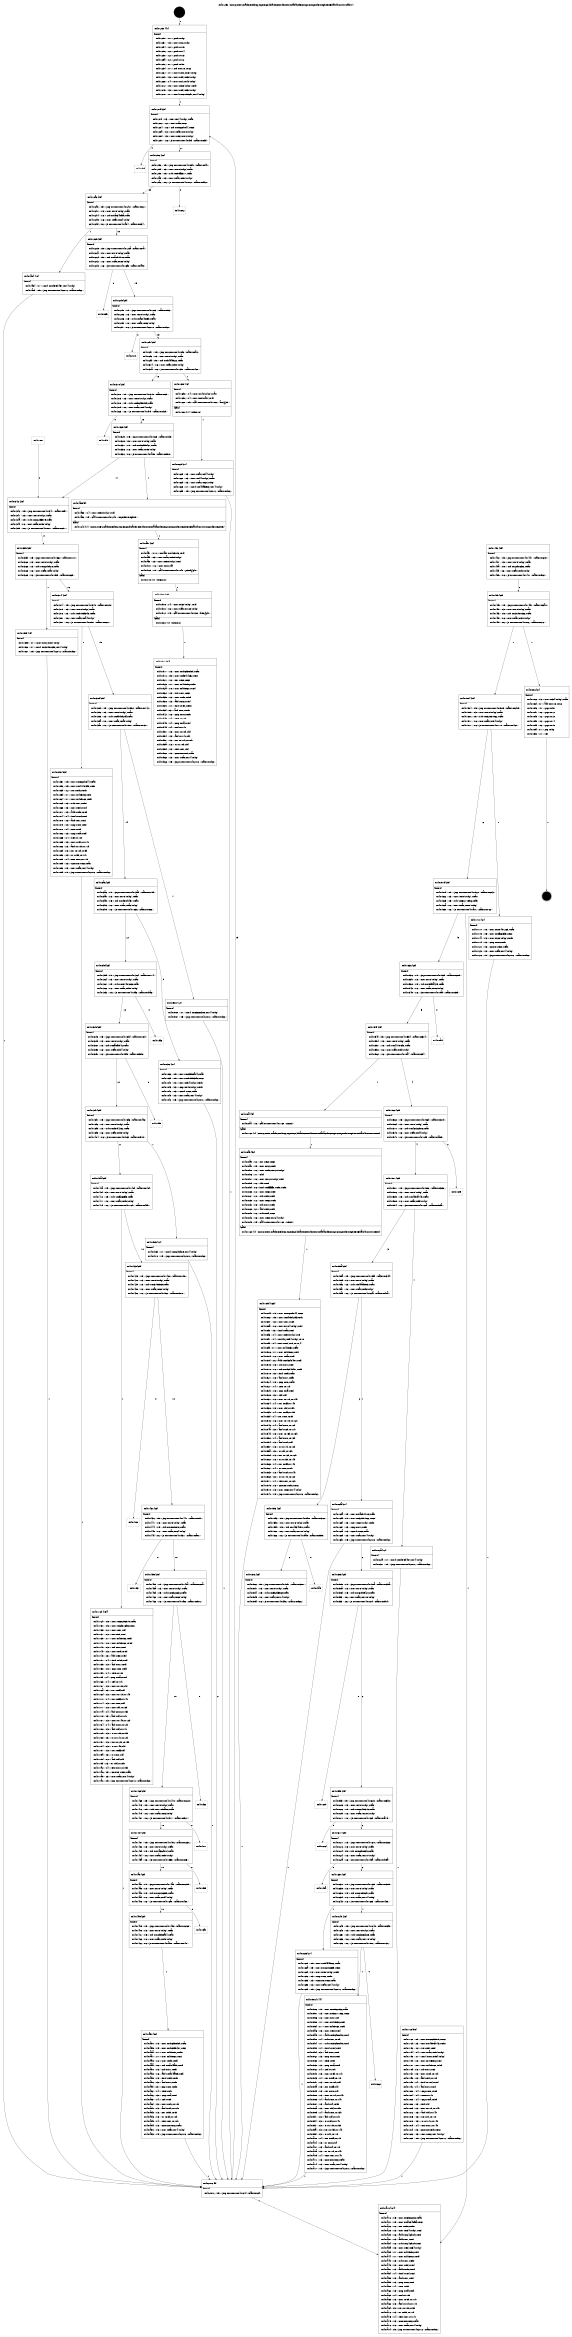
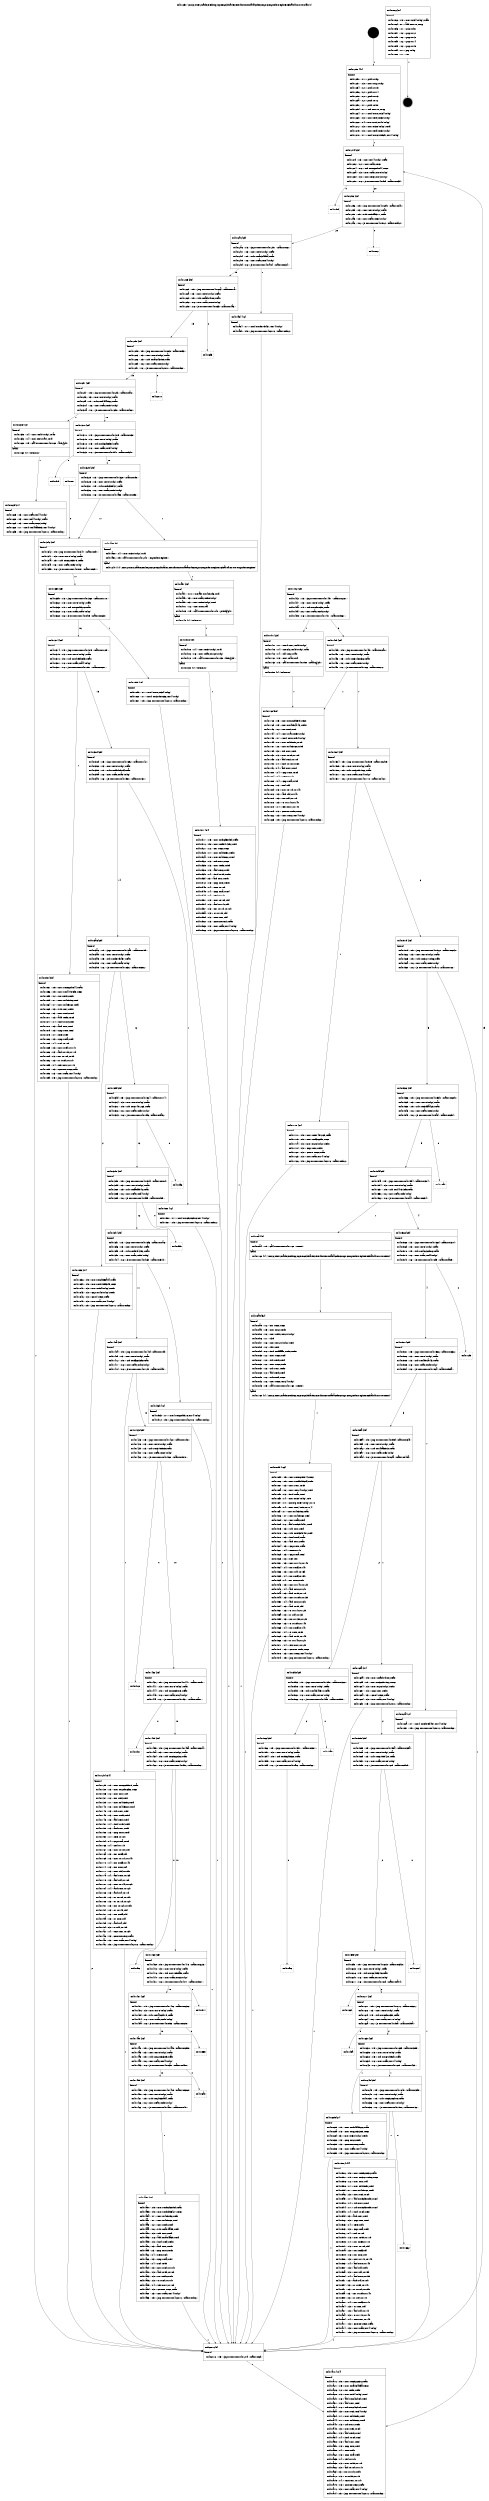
none -> (293, 654)
(531, 656) -> (336, 690)
none -> (228, 1638)
none -> (287, 1968)
